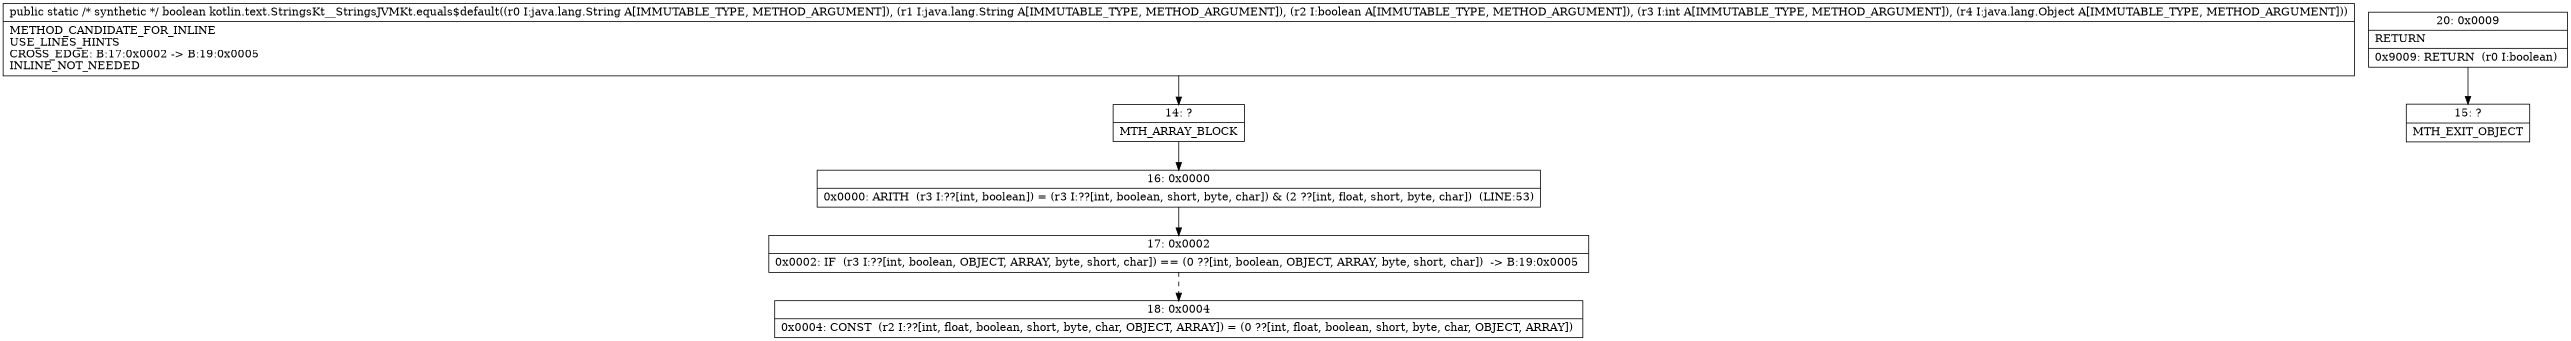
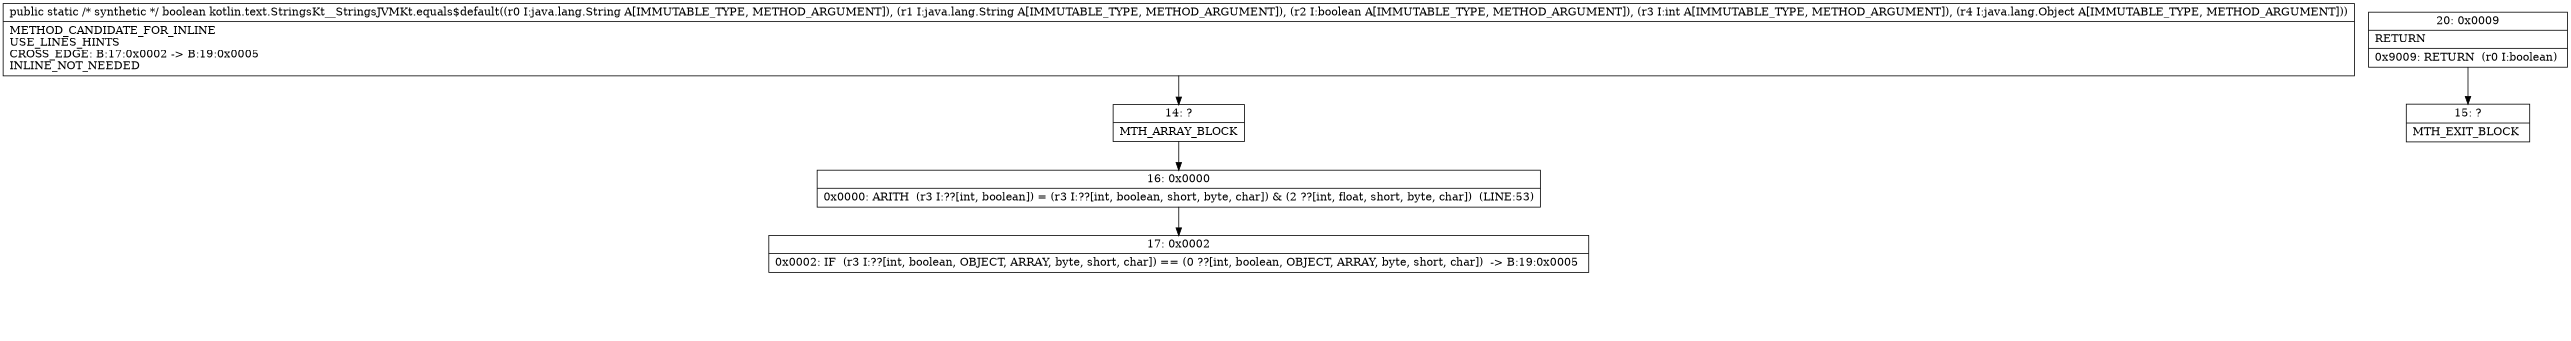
(2468, 132) -> (2466, 132)
(1179, 319) -> none
